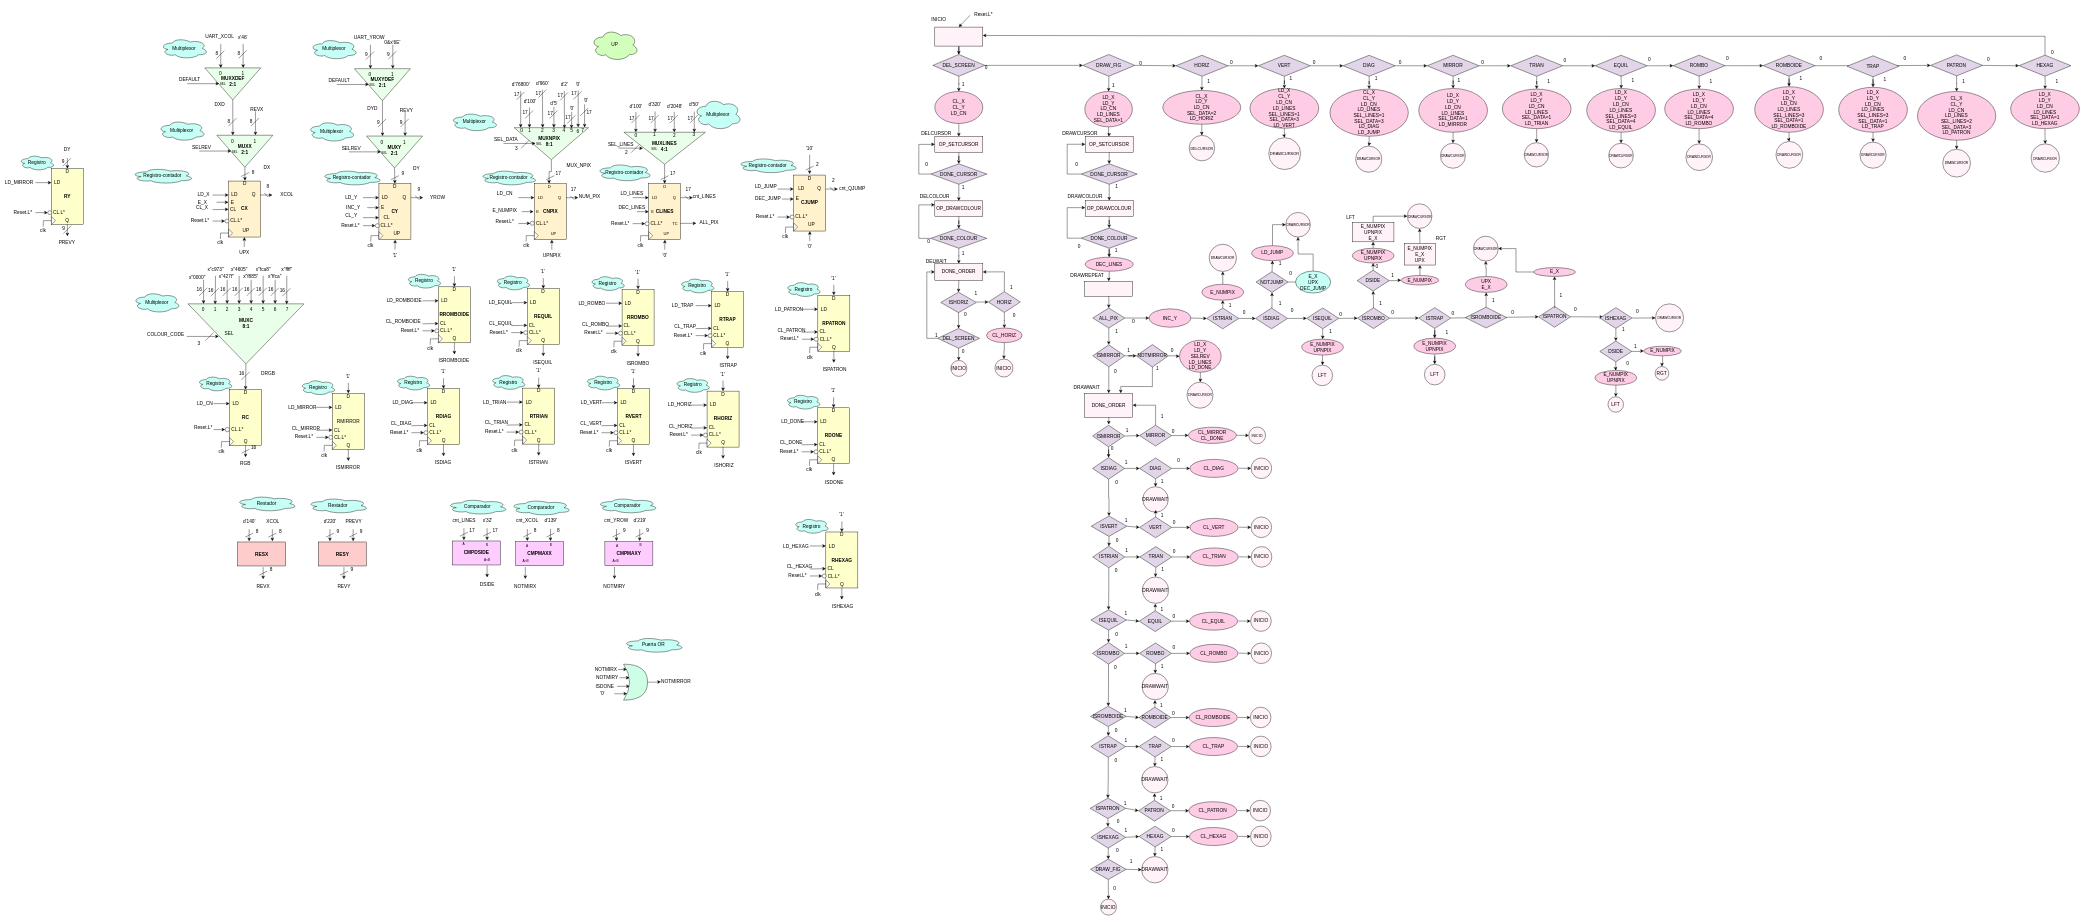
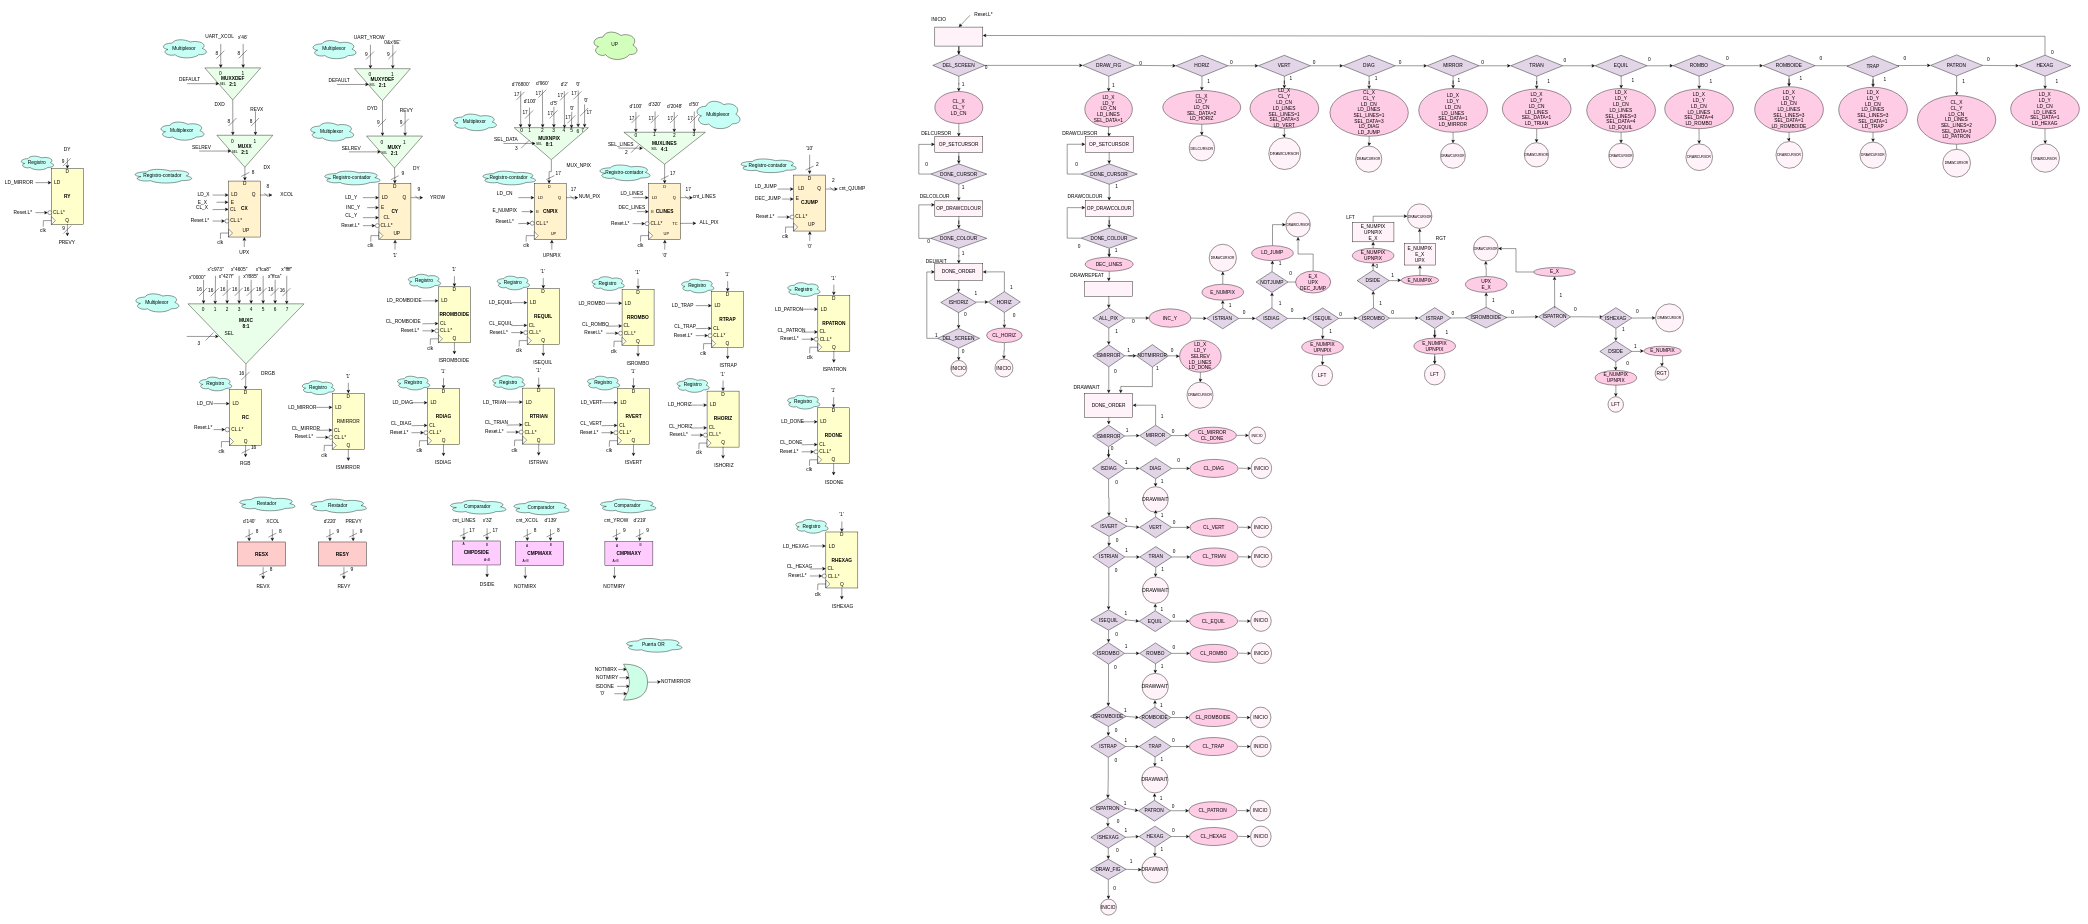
(1957, 116) -> (1957, 120)
(1313, 282) -> (1313, 282)
(166, 335) -> none
